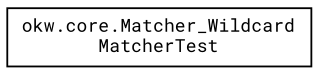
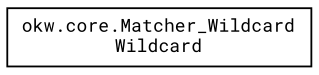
(159, 37) -> (159, 37)
